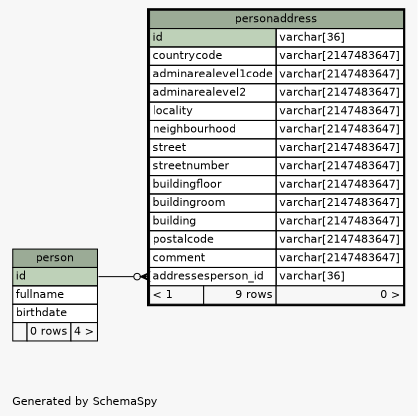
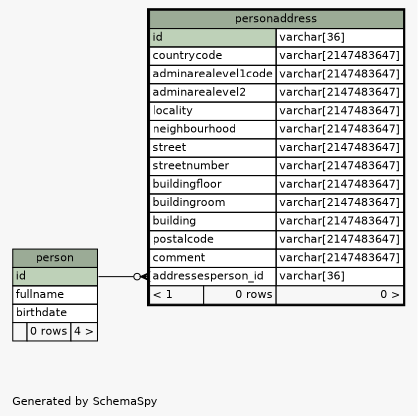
(254, 295) -> (254, 295)
